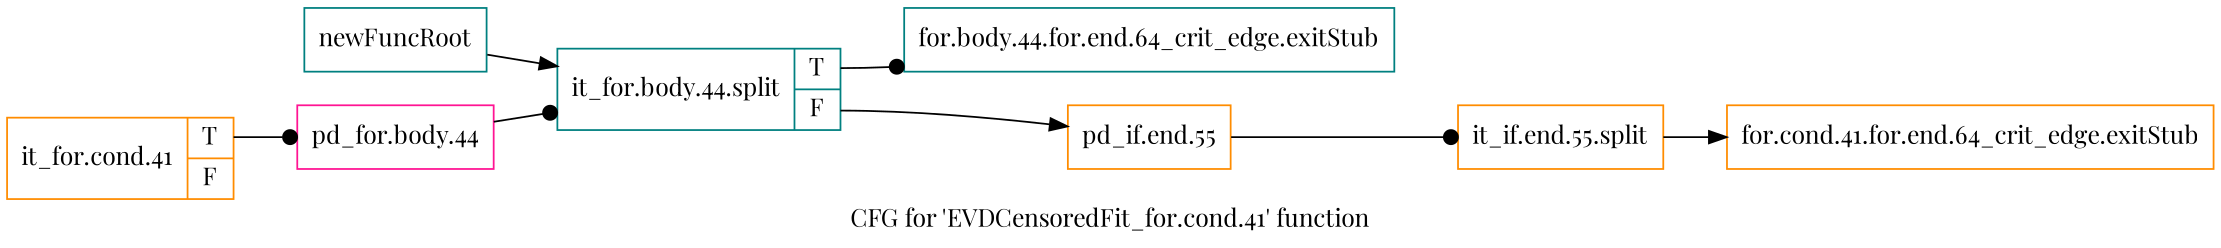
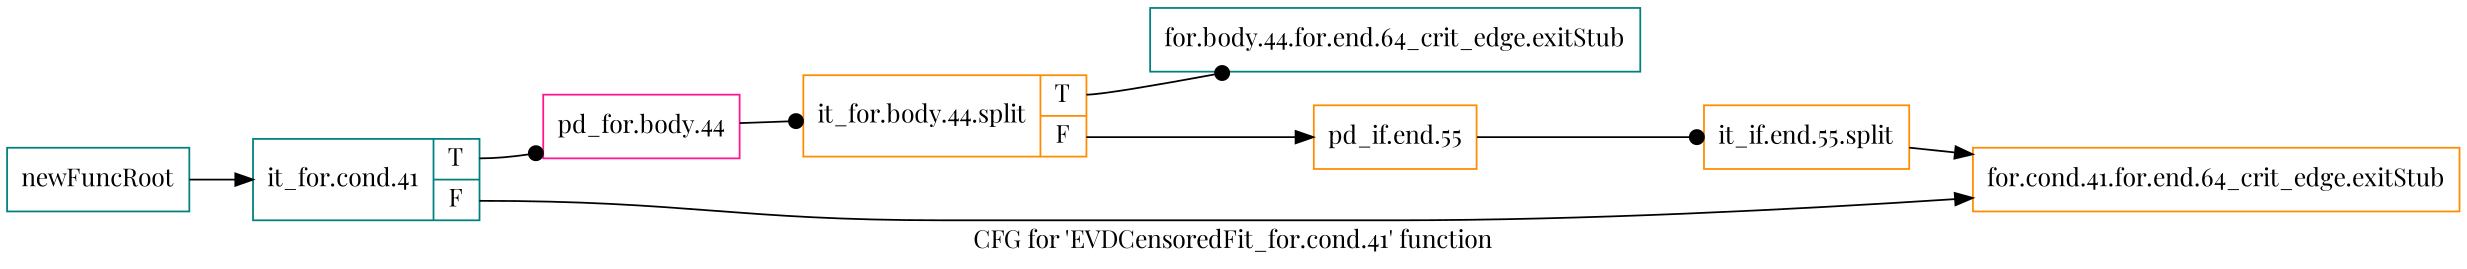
(513, 59) -> (212, 180)
(699, 89) -> (945, 116)
(120, 158) -> (366, 180)
none -> (1217, 220)
